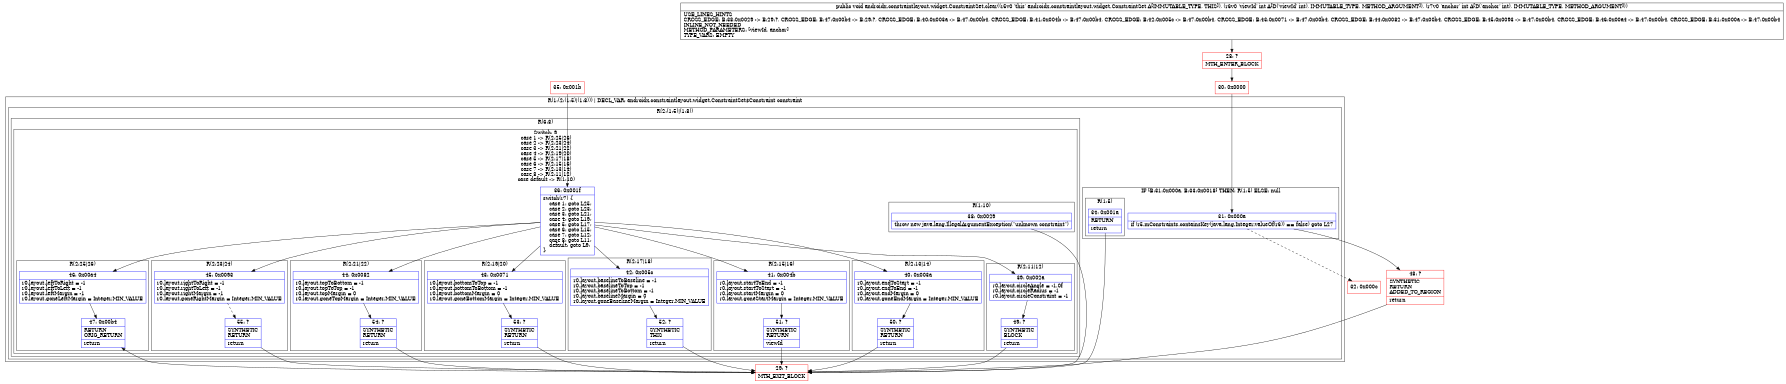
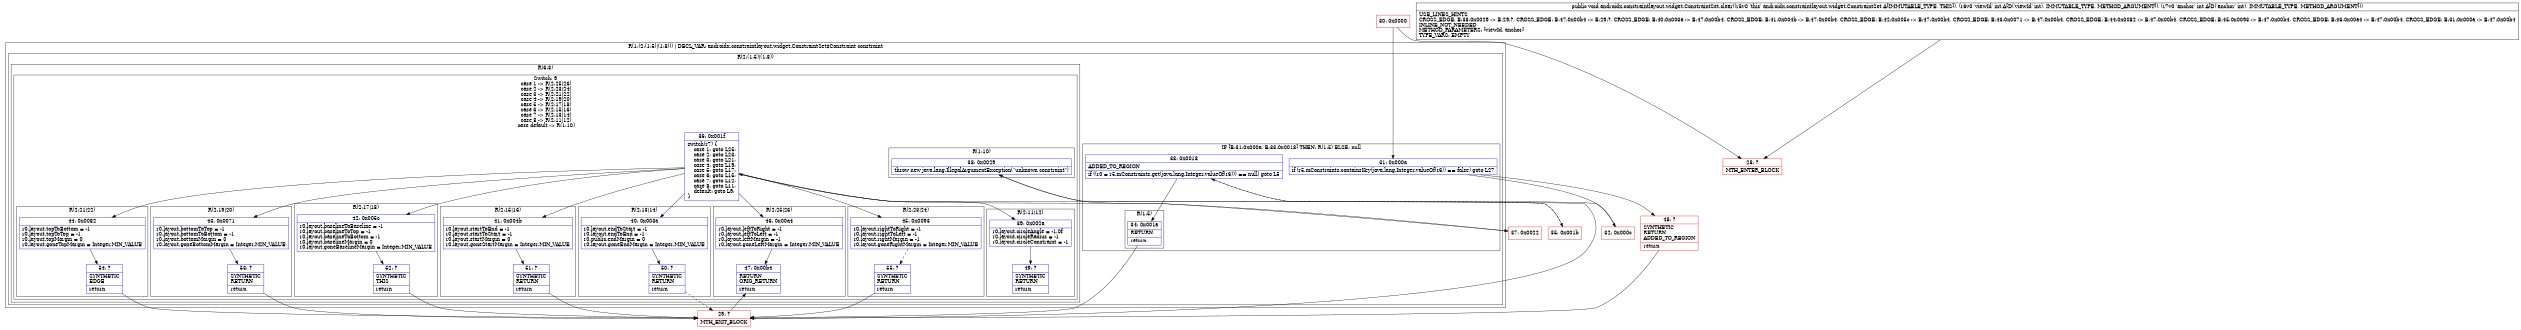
(1232, 73) -> (1575, 68)
none -> (1184, 167)
none -> (1525, 233)
(1298, 254) -> (1546, 188)
(888, 294) -> (615, 240)
(374, 336) -> (97, 281)
(1013, 336) -> (1027, 281)
(775, 344) -> (524, 289)
(844, 364) -> (697, 300)
(936, 368) -> none
